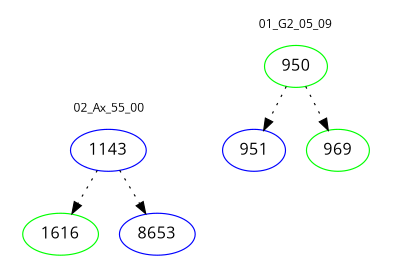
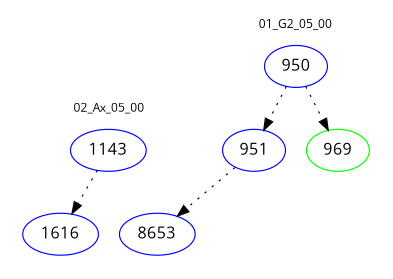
(296, 25) -> (296, 25)
(296, 66) -> (296, 66)
(109, 109) -> (109, 109)
(130, 187) -> (211, 188)
(61, 234) -> (61, 234)
